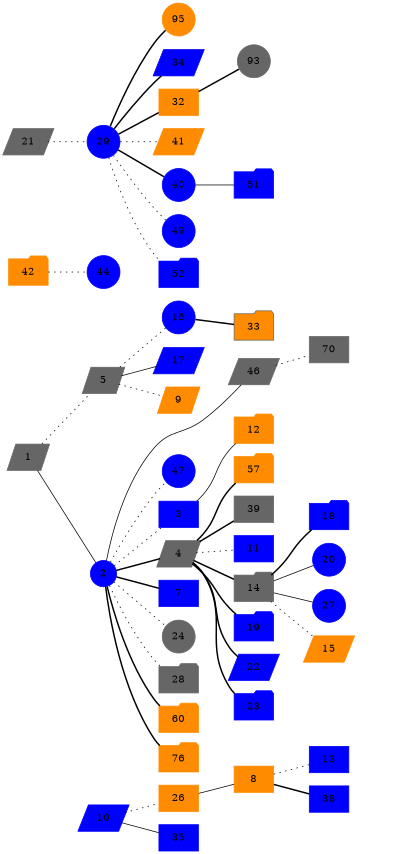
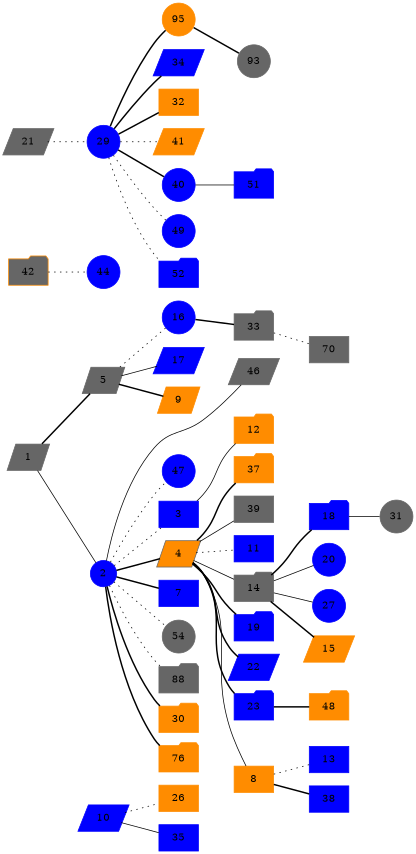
(219, 80) -> (216, 40)
(28, 272) -> (28, 272)
(254, 327) -> (254, 327)
(292, 360) -> (292, 338)
(141, 390) -> (141, 390)
(66, 419) -> (66, 419)
(254, 470) -> (254, 470)
none -> (396, 517)
(217, 531) -> (217, 531)
(179, 554) -> (179, 554)
(214, 570) -> (214, 570)
(292, 619) -> (292, 619)
(179, 637) -> (179, 637)
(179, 680) -> (179, 680)
none -> (329, 707)
(179, 719) -> (179, 719)
(216, 789) -> (222, 646)
